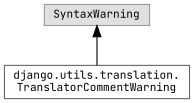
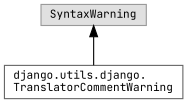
(97, 82) -> (94, 82)
